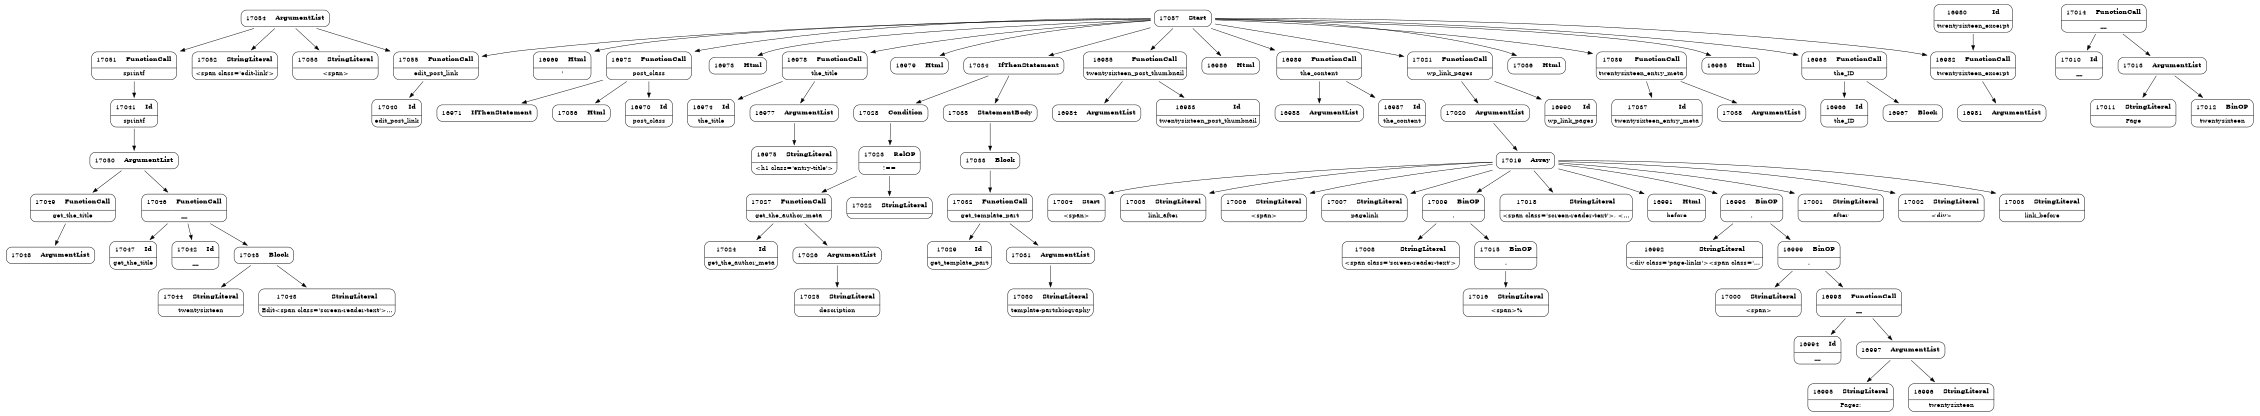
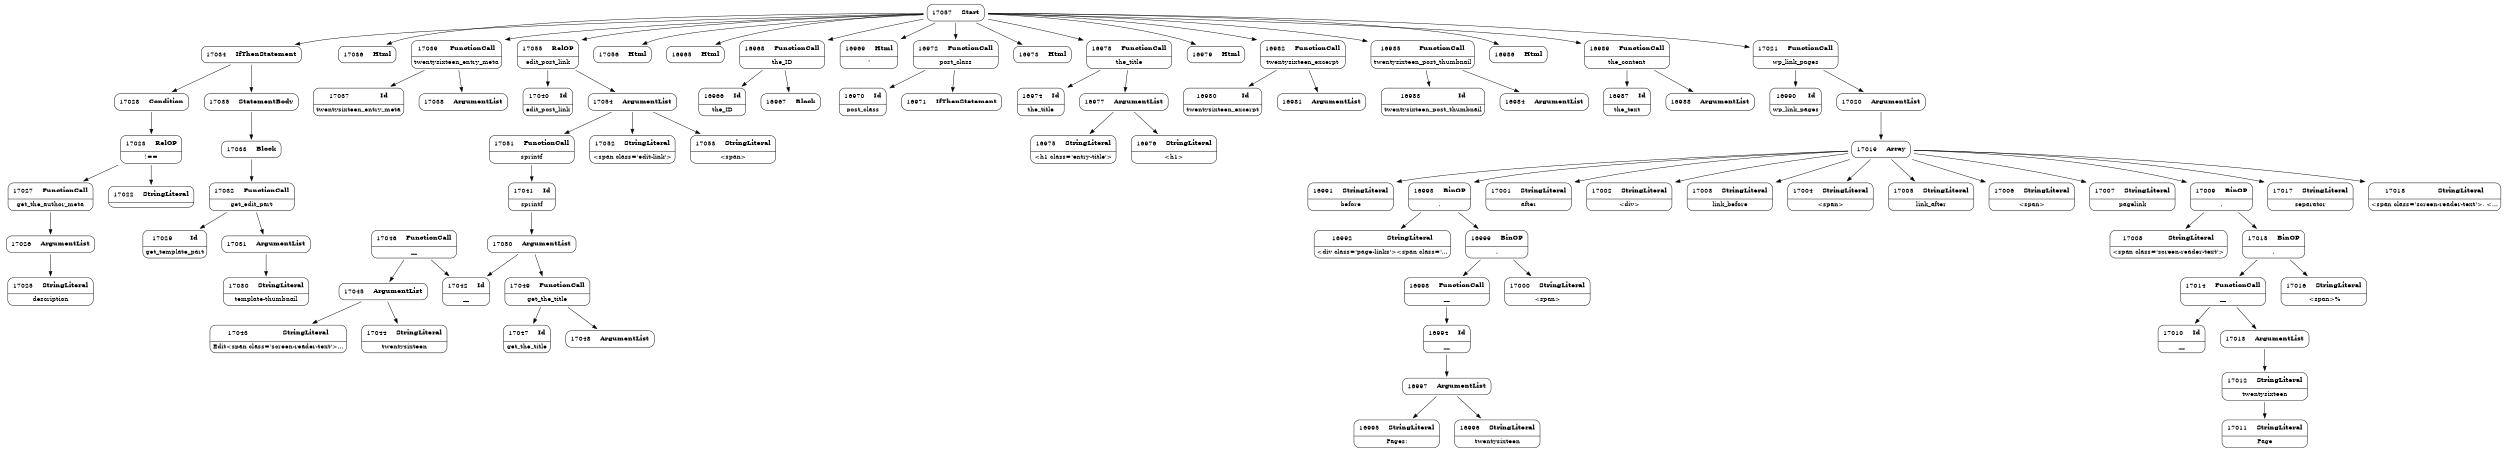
(351, 39) -> (593, 80)
(1973, 40) -> (1265, 77)
(451, 59) -> (563, 48)
(2151, 85) -> (2265, 408)
(613, 91) -> (784, 24)
(2237, 107) -> (2280, 380)
(1402, 121) -> (1627, 110)
none -> (1174, 149)
(155, 180) -> (505, 264)
none -> (2310, 197)
(1091, 202) -> (1845, 191)
(1692, 202) -> (1366, 191)
(990, 216) -> (252, 204)
(160, 230) -> (538, 313)
(279, 255) -> (398, 291)
(741, 255) -> none
none -> (2250, 266)
(1051, 310) -> (266, 299)
(1881, 328) -> (1447, 363)
